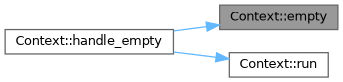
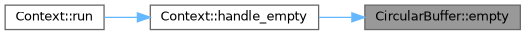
(279, 17) -> (443, 17)
(195, 55) -> (121, 17)
